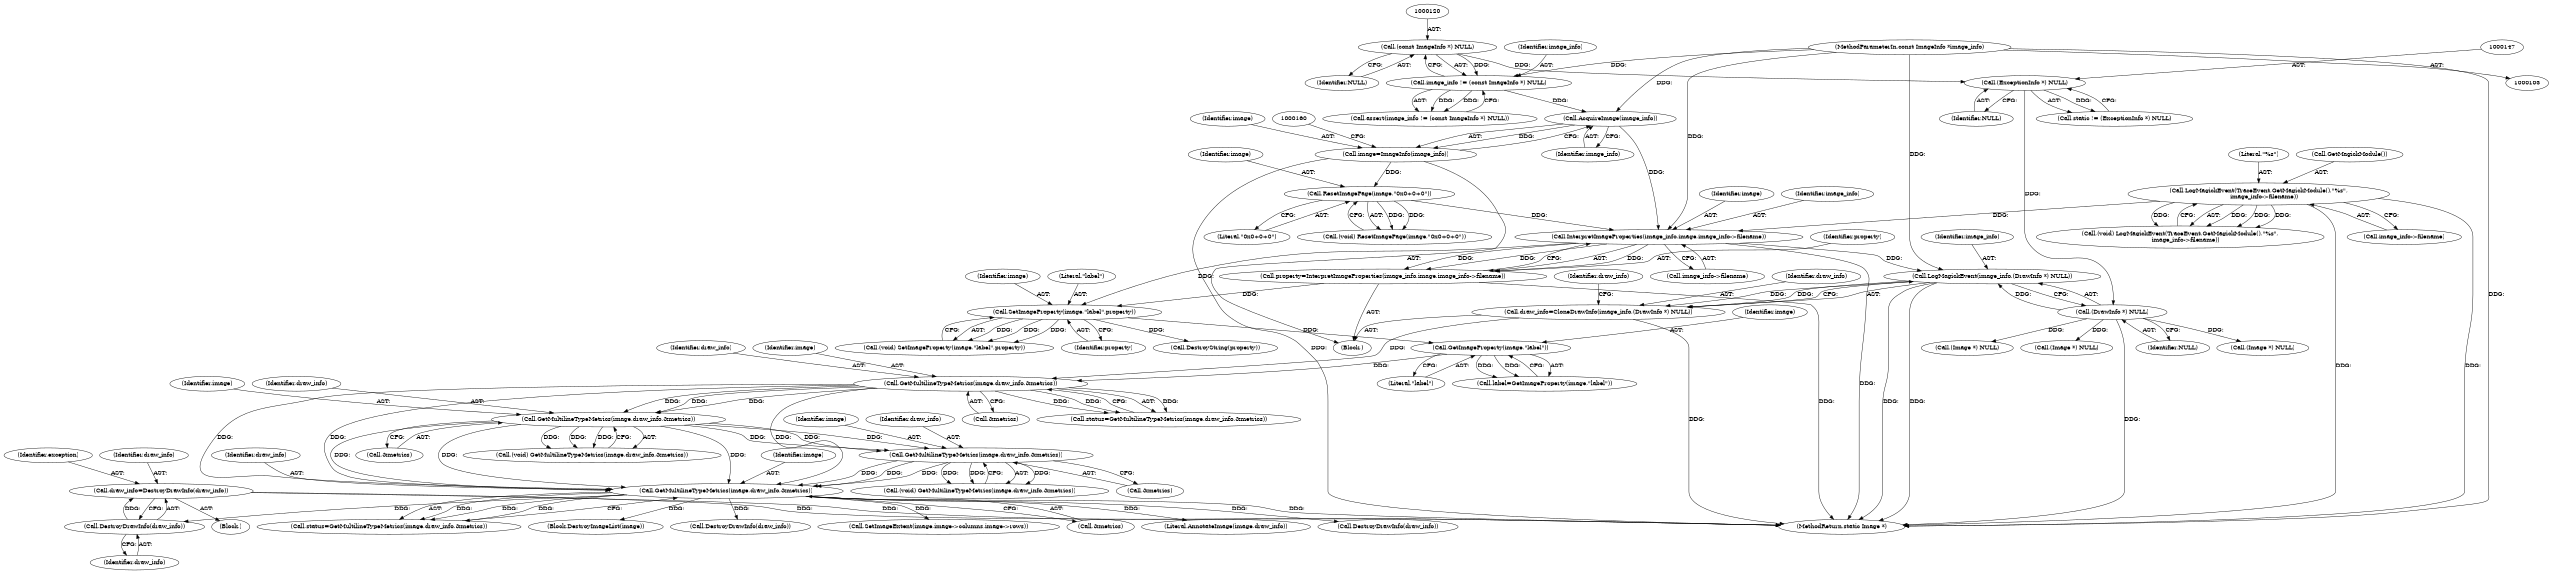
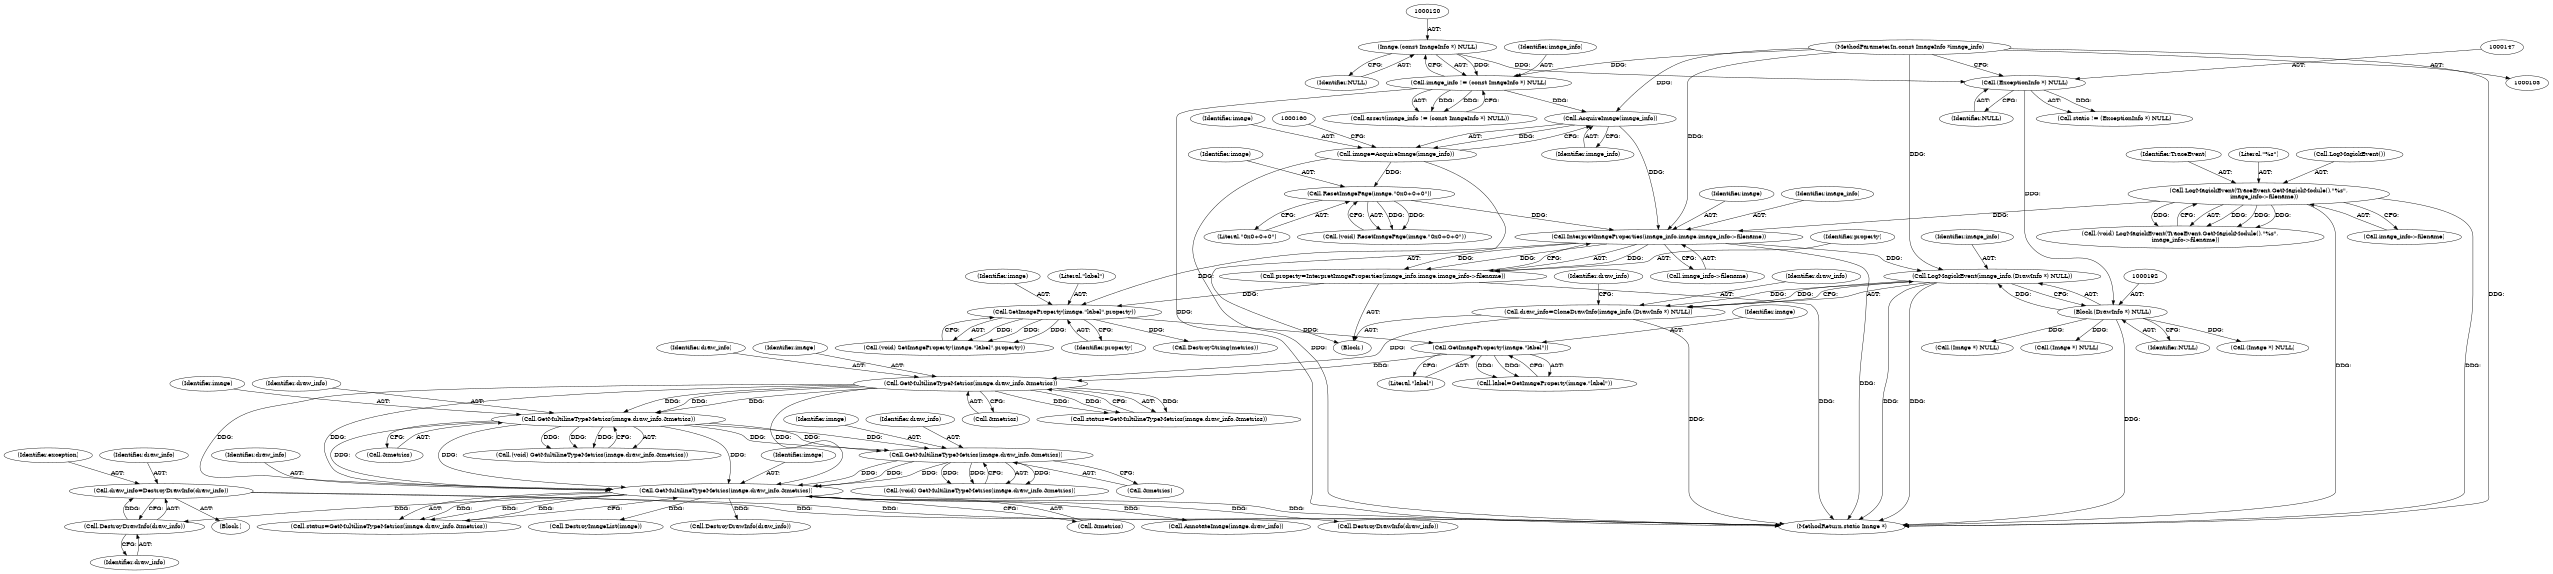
(1427, 47) -> (1427, 47)
(2092, 97) -> (1966, 65)
(1396, 155) -> (1396, 155)
none -> (2174, 155)
(2350, 155) -> (2350, 155)
none -> (2145, 276)
(2112, 312) -> (2112, 312)
(1215, 348) -> (1215, 348)
none -> (1308, 375)
(596, 527) -> (596, 527)
(939, 527) -> none
(1226, 527) -> (1226, 527)
